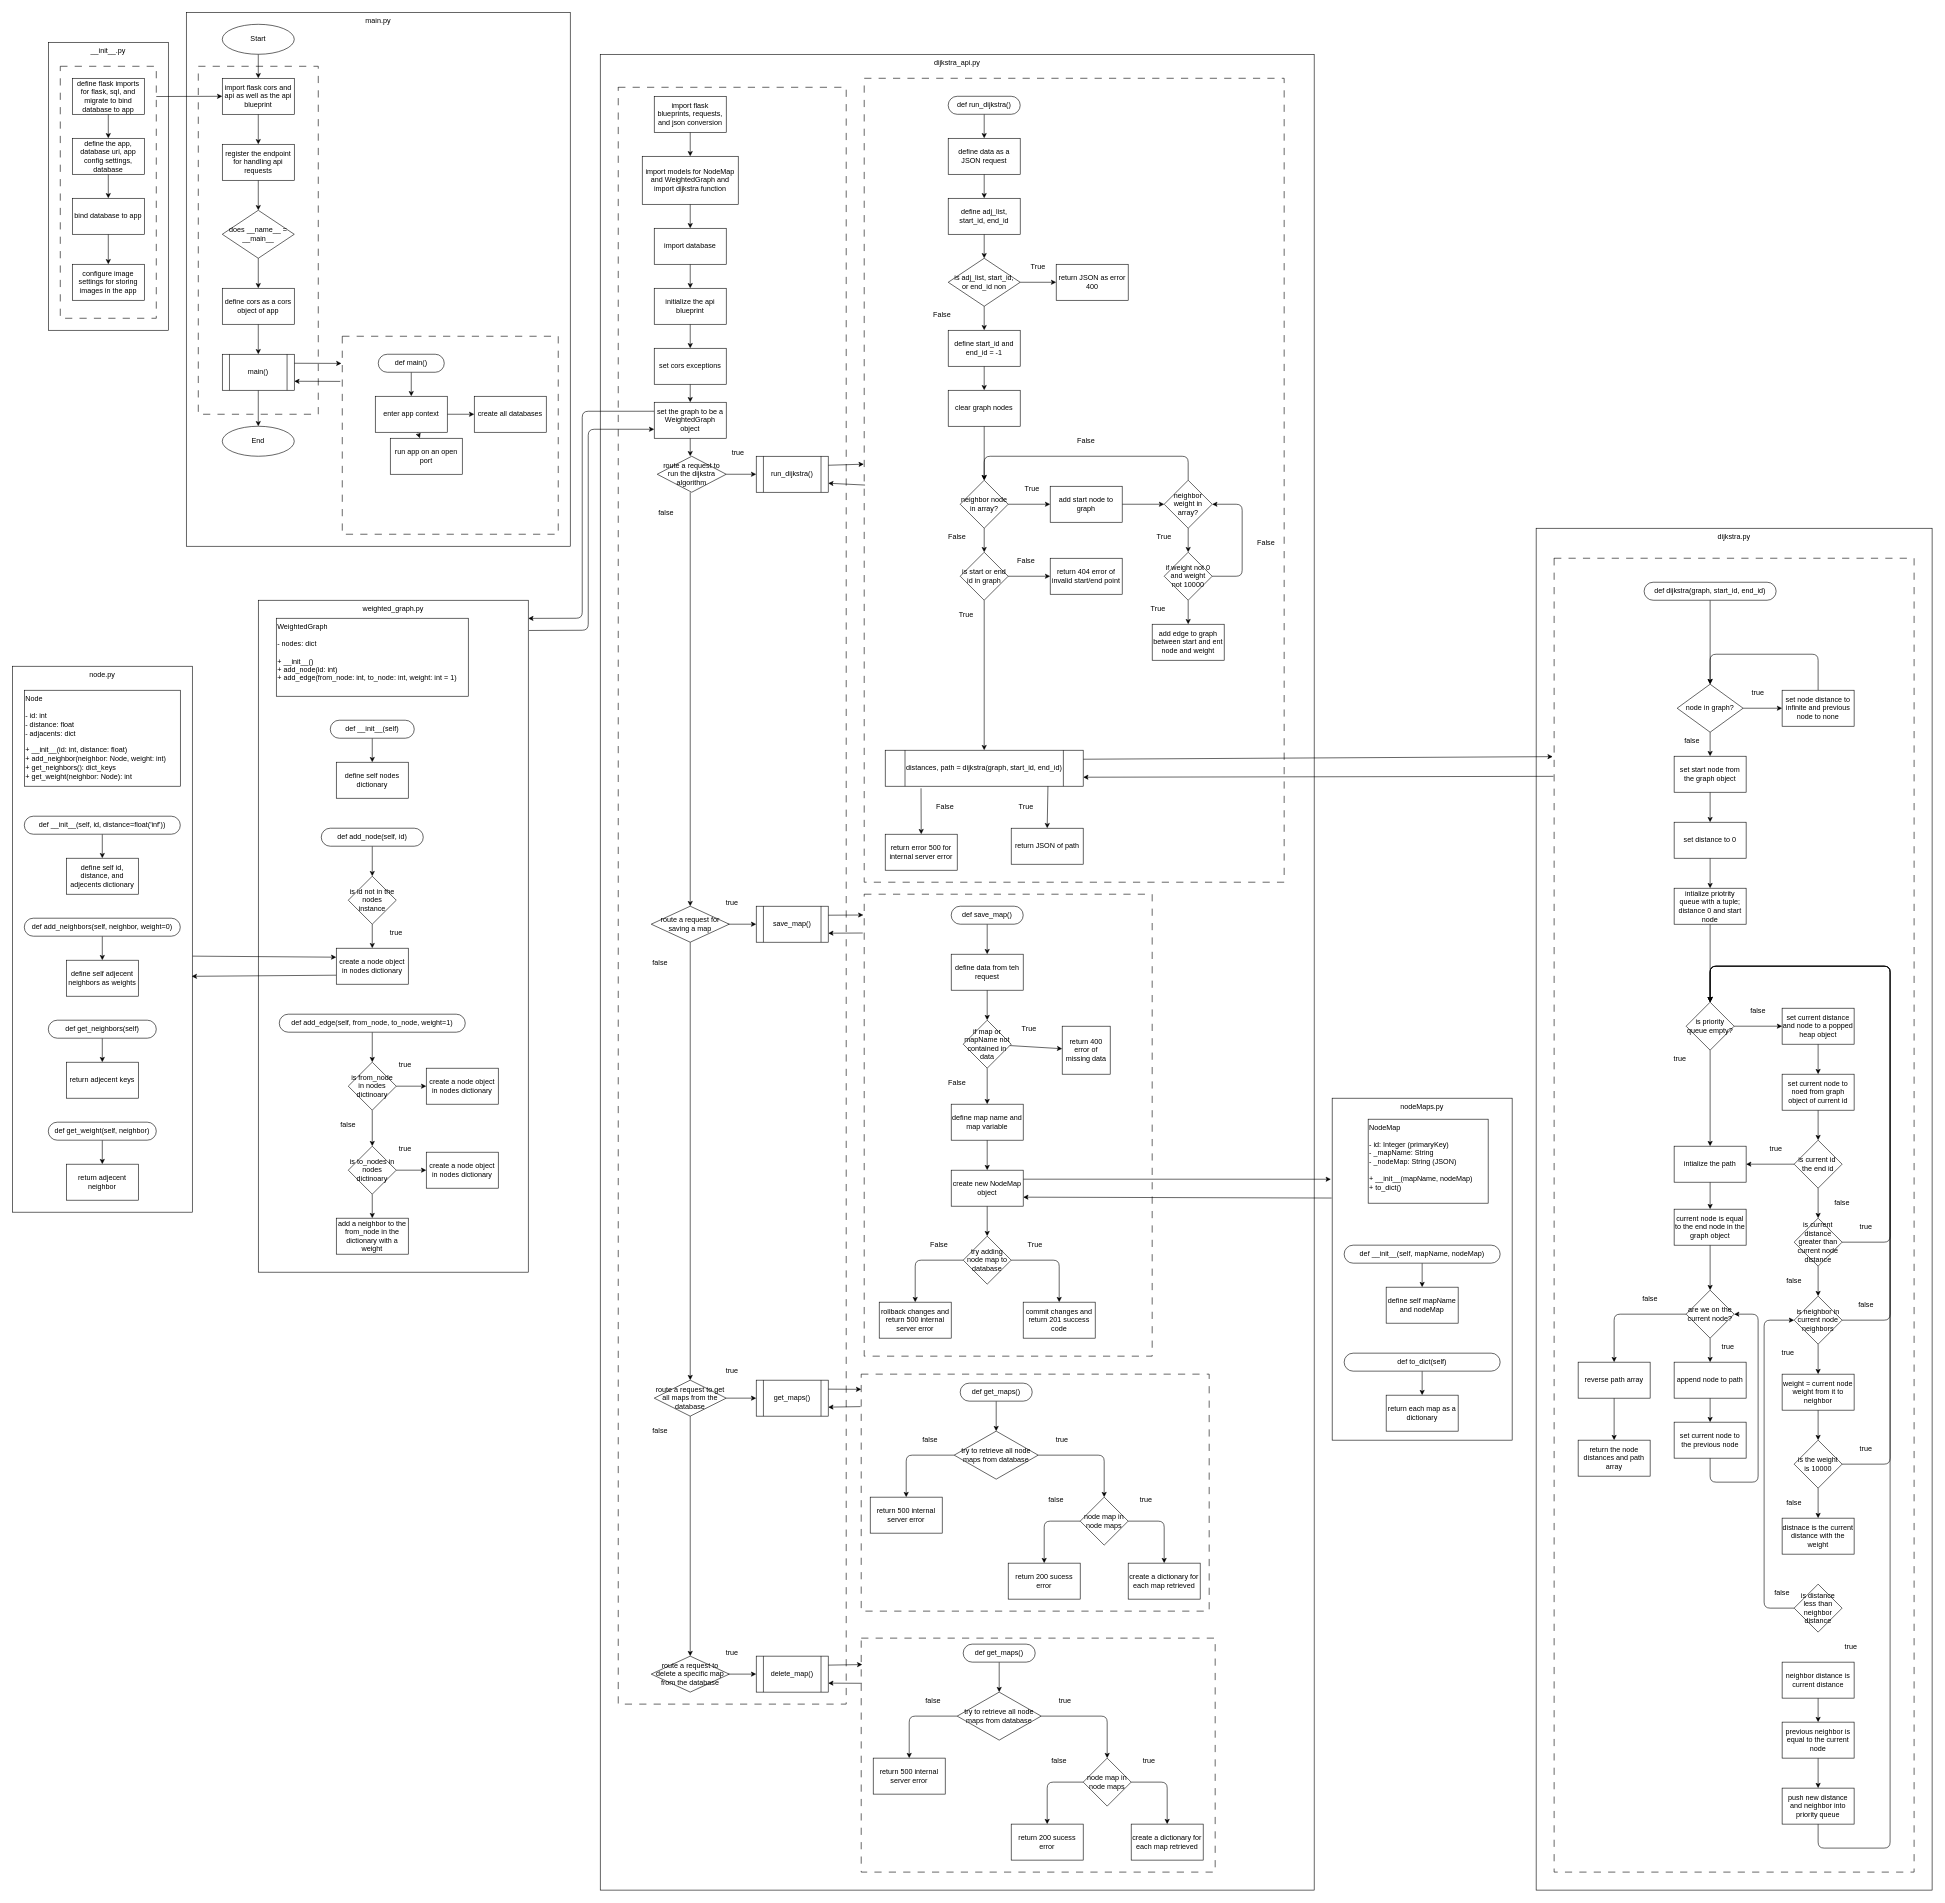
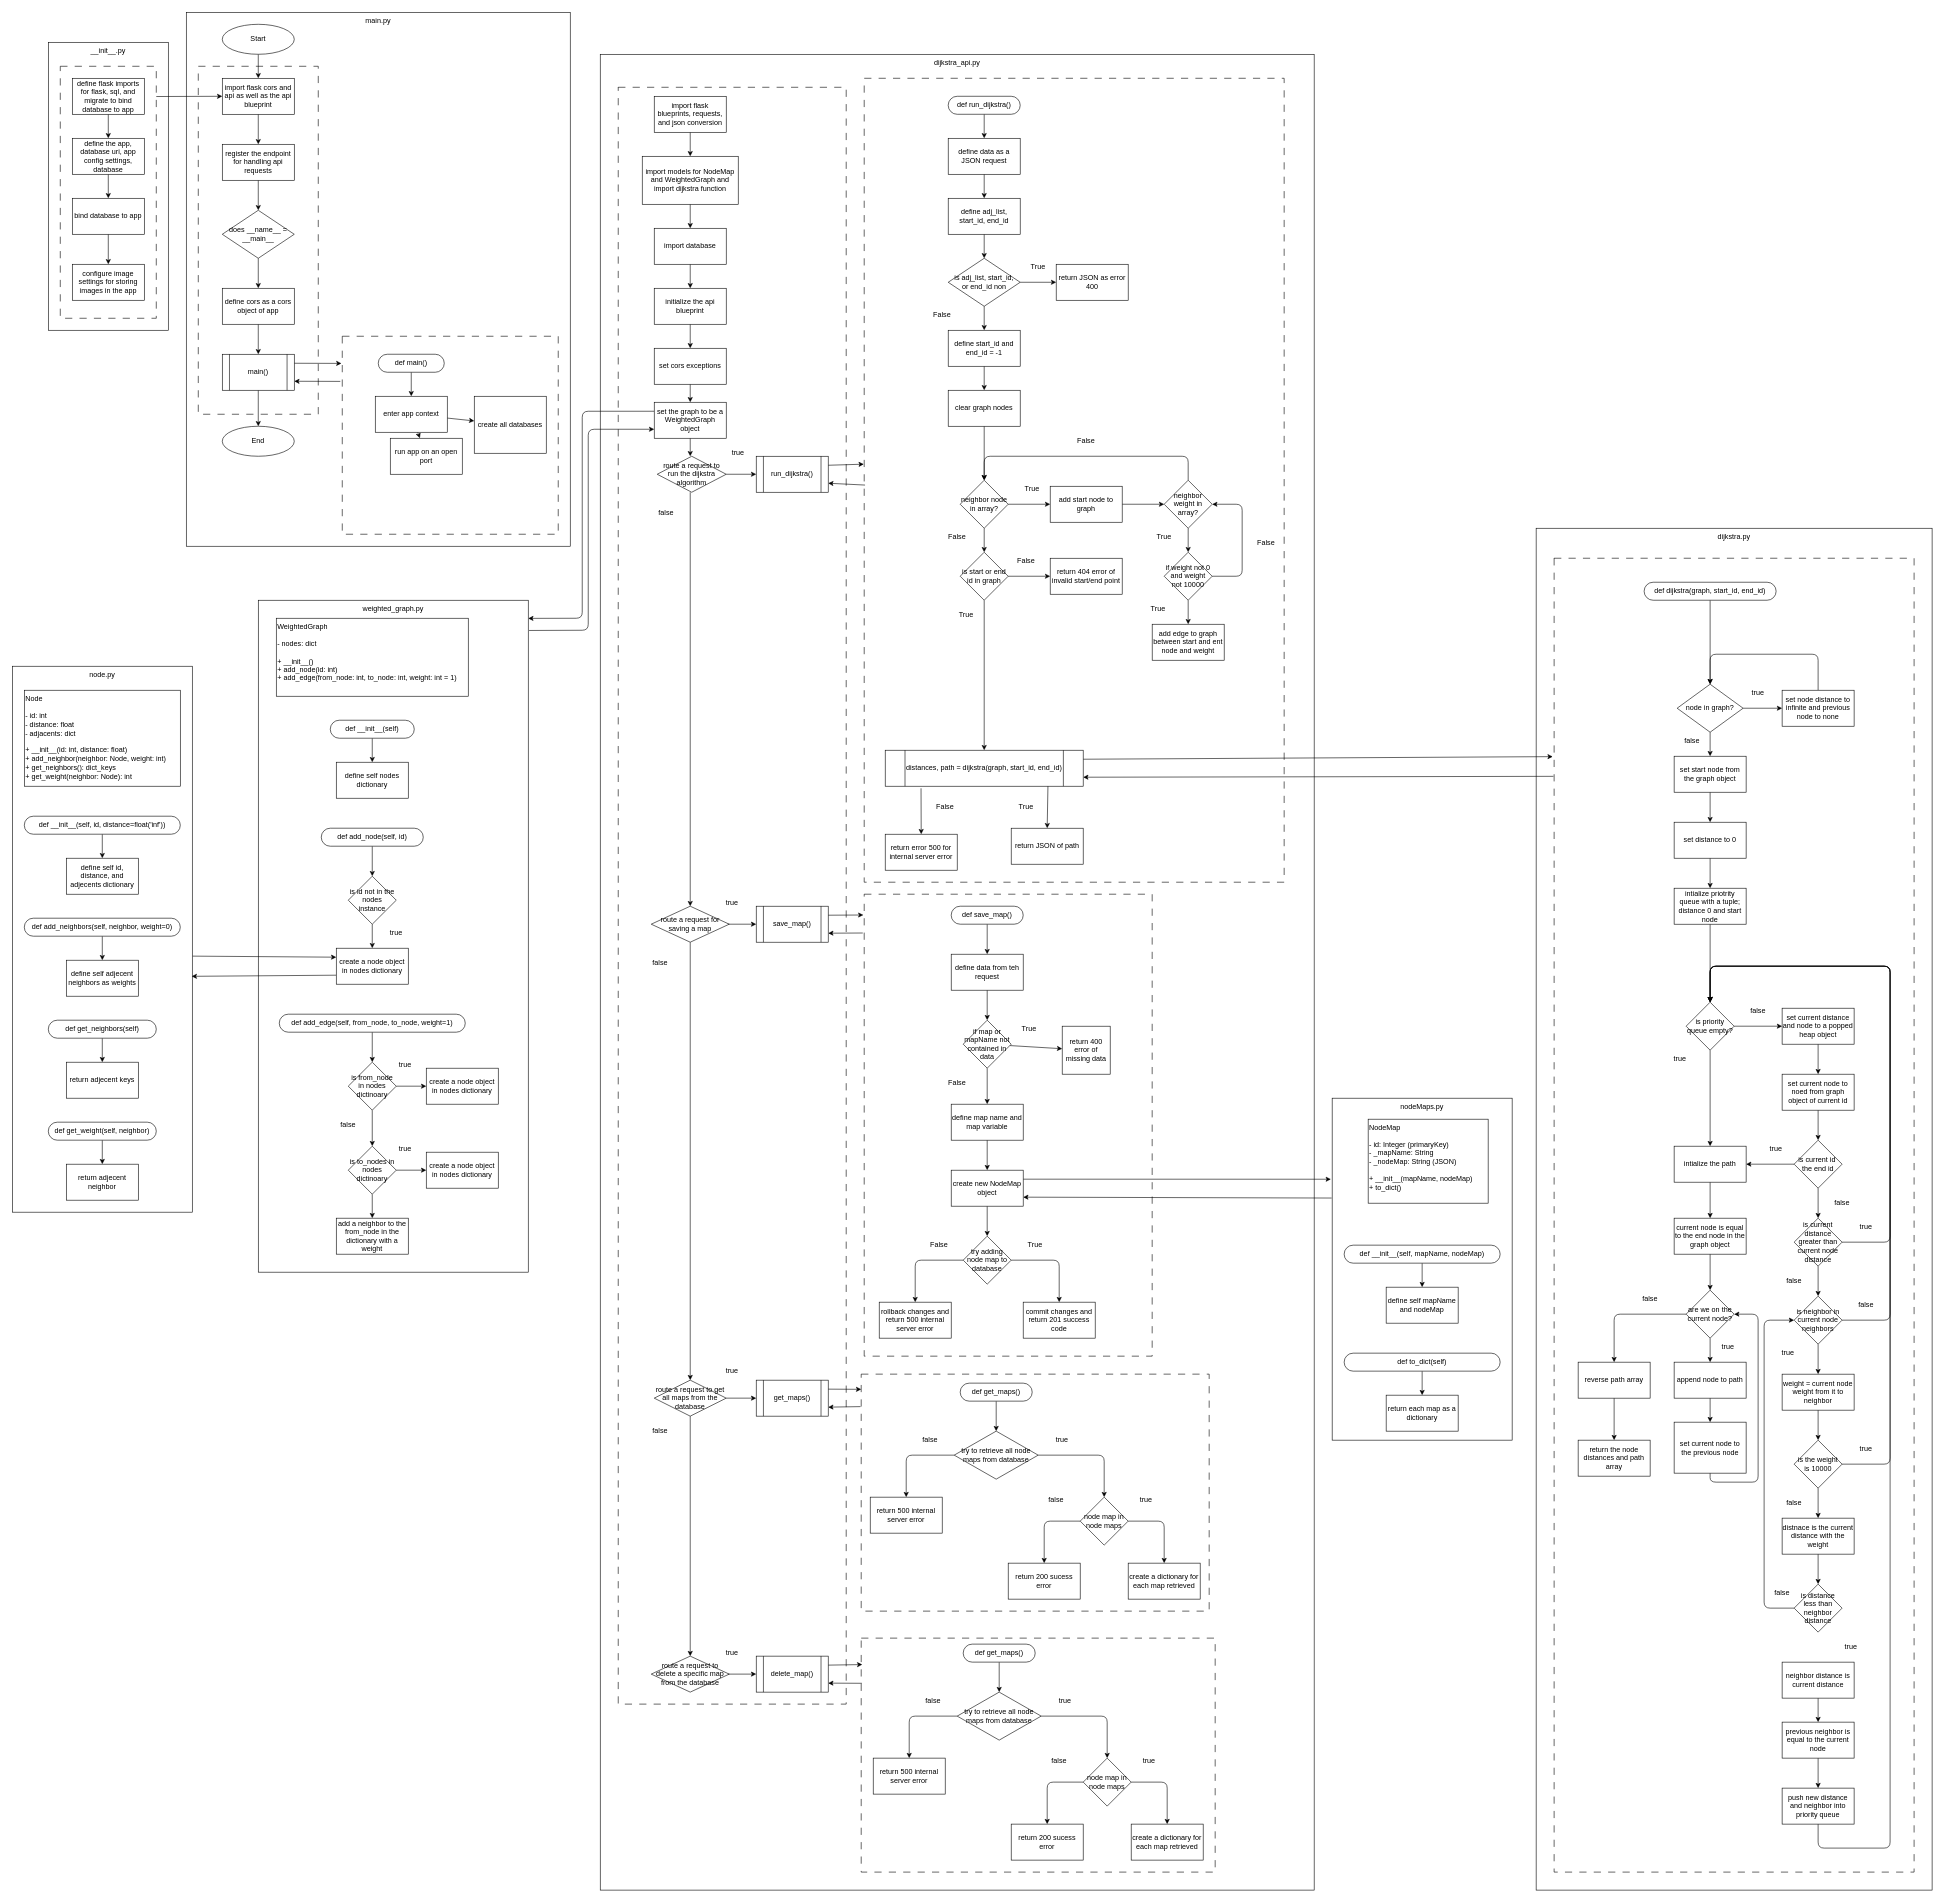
(510, 414) -> (510, 425)
(1710, 1227) -> (1710, 1236)
(1710, 1440) -> (1710, 1448)
none -> (1818, 1578)
